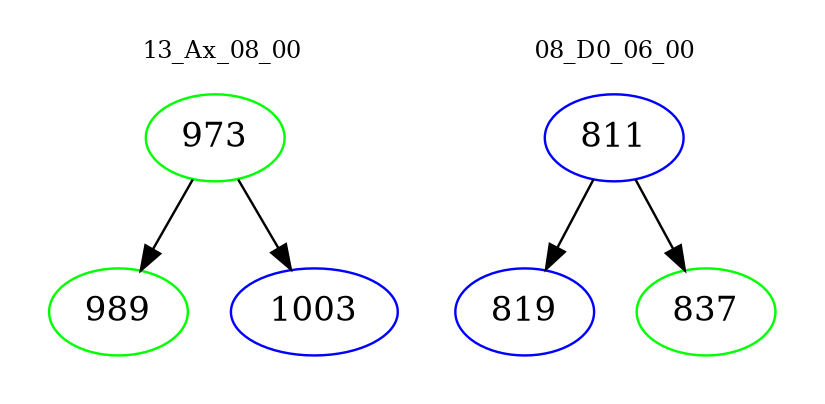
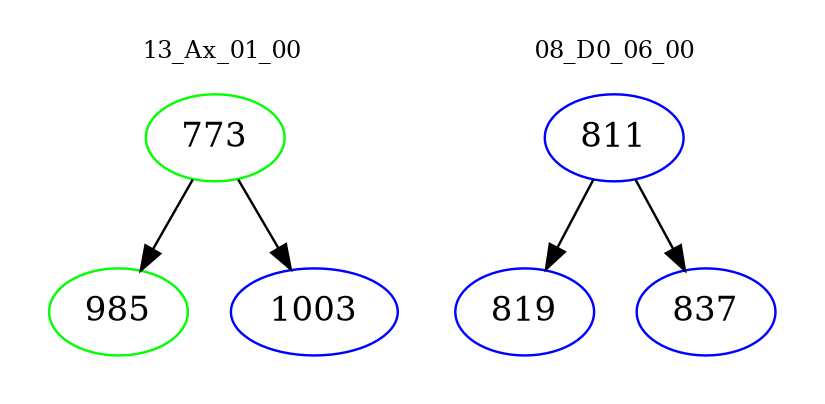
(222, 52) -> (222, 52)
(215, 138) -> (215, 138)
(118, 312) -> (118, 312)
(706, 312) -> (706, 312)
